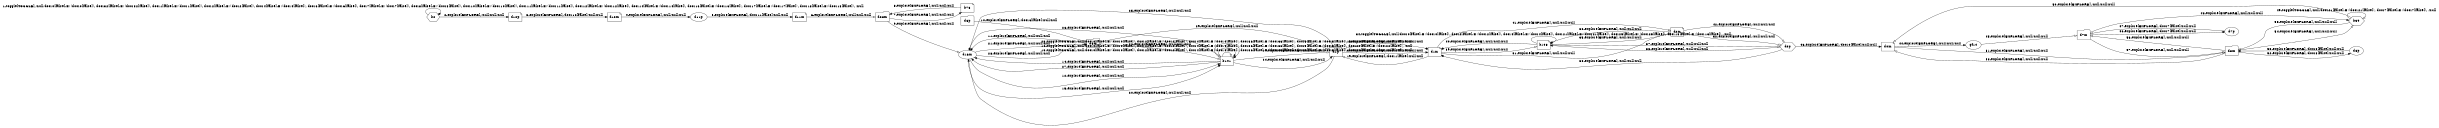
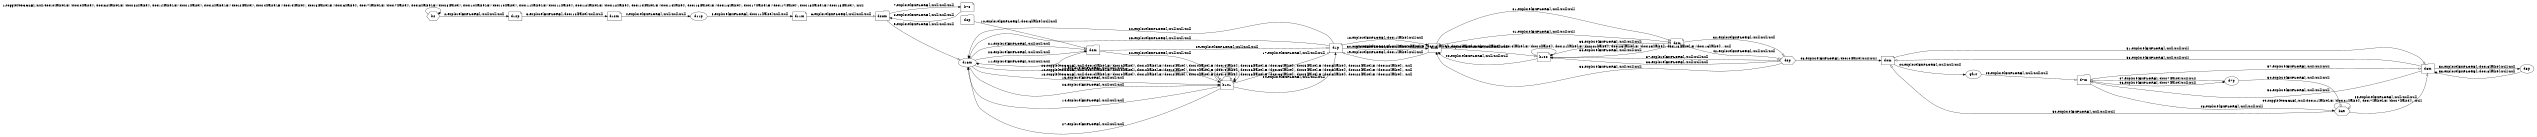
(2296, 42) -> (2295, 80)
